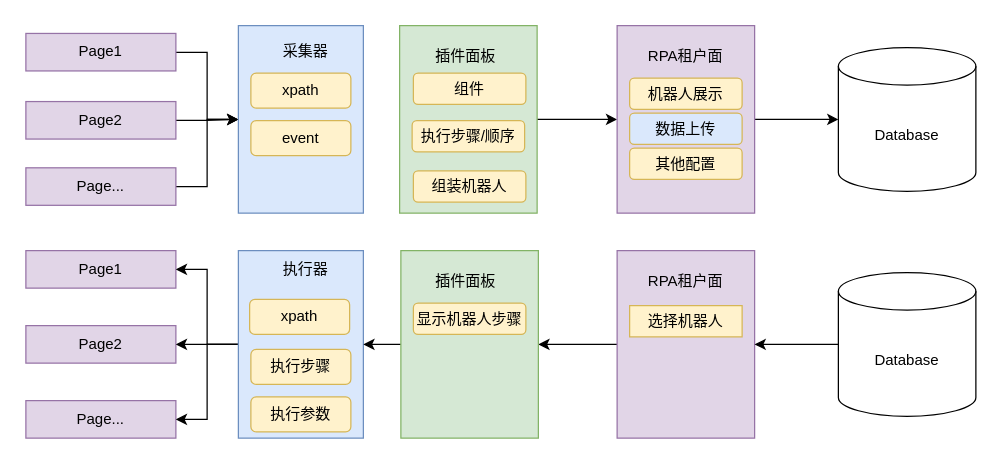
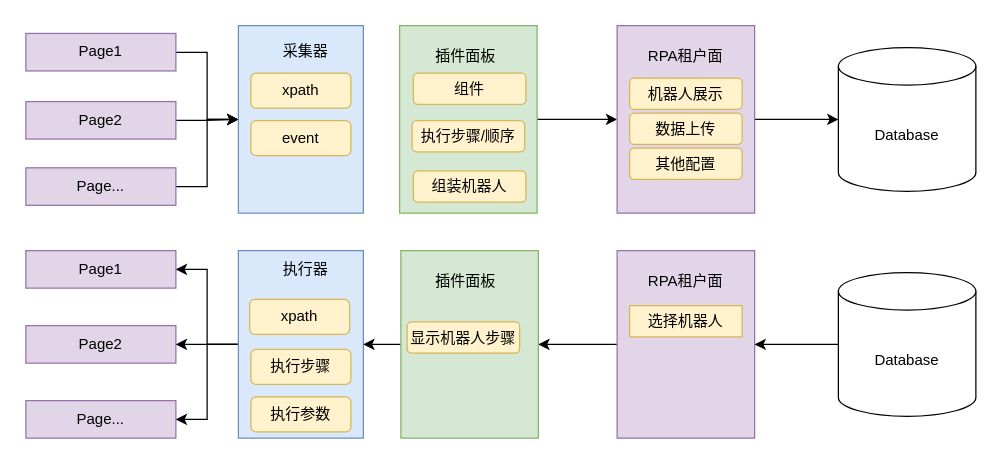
(686, 129) -> (686, 129)
(469, 319) -> (463, 338)
